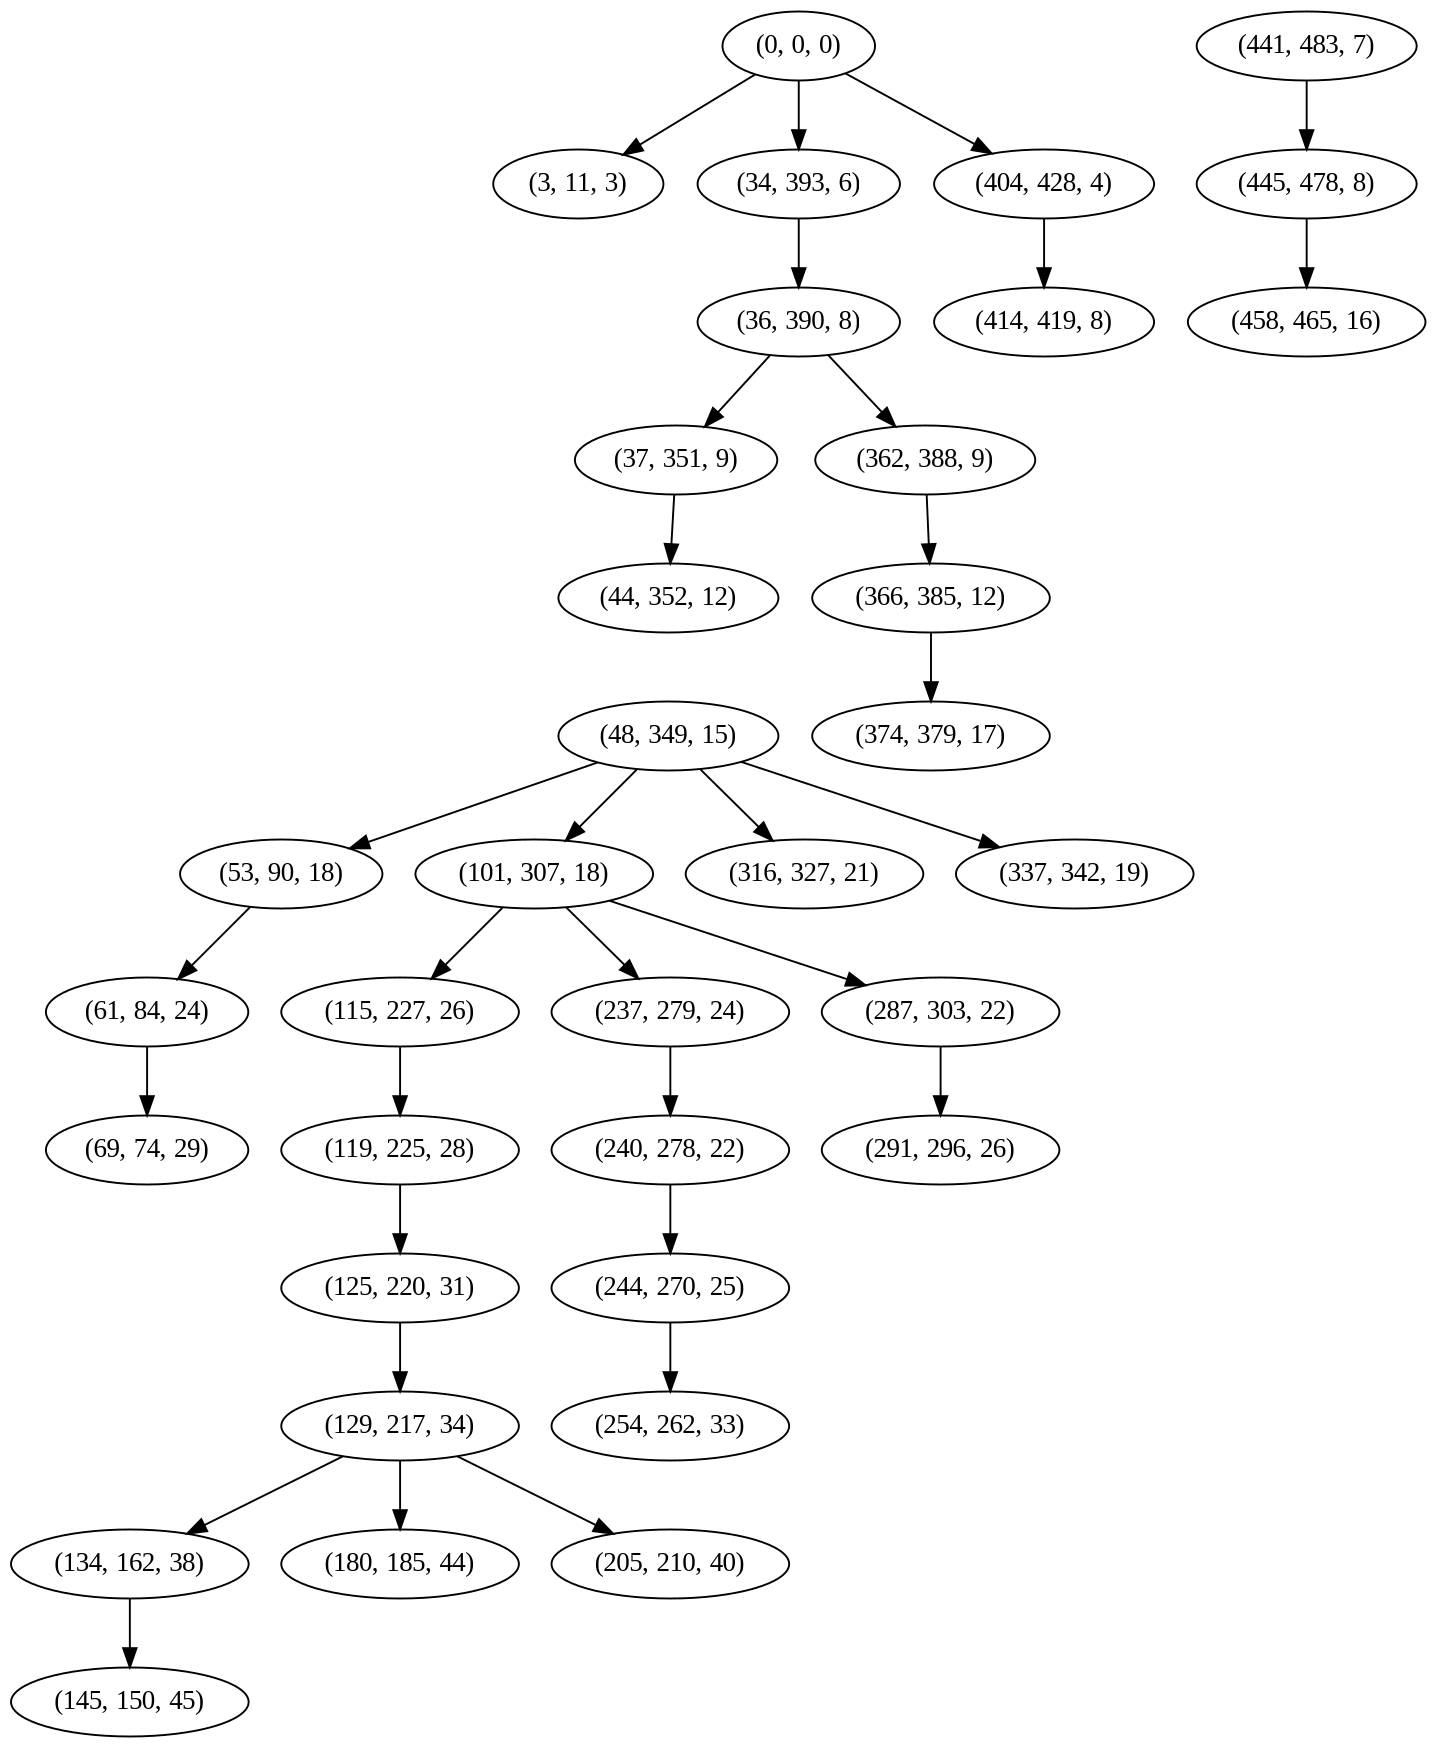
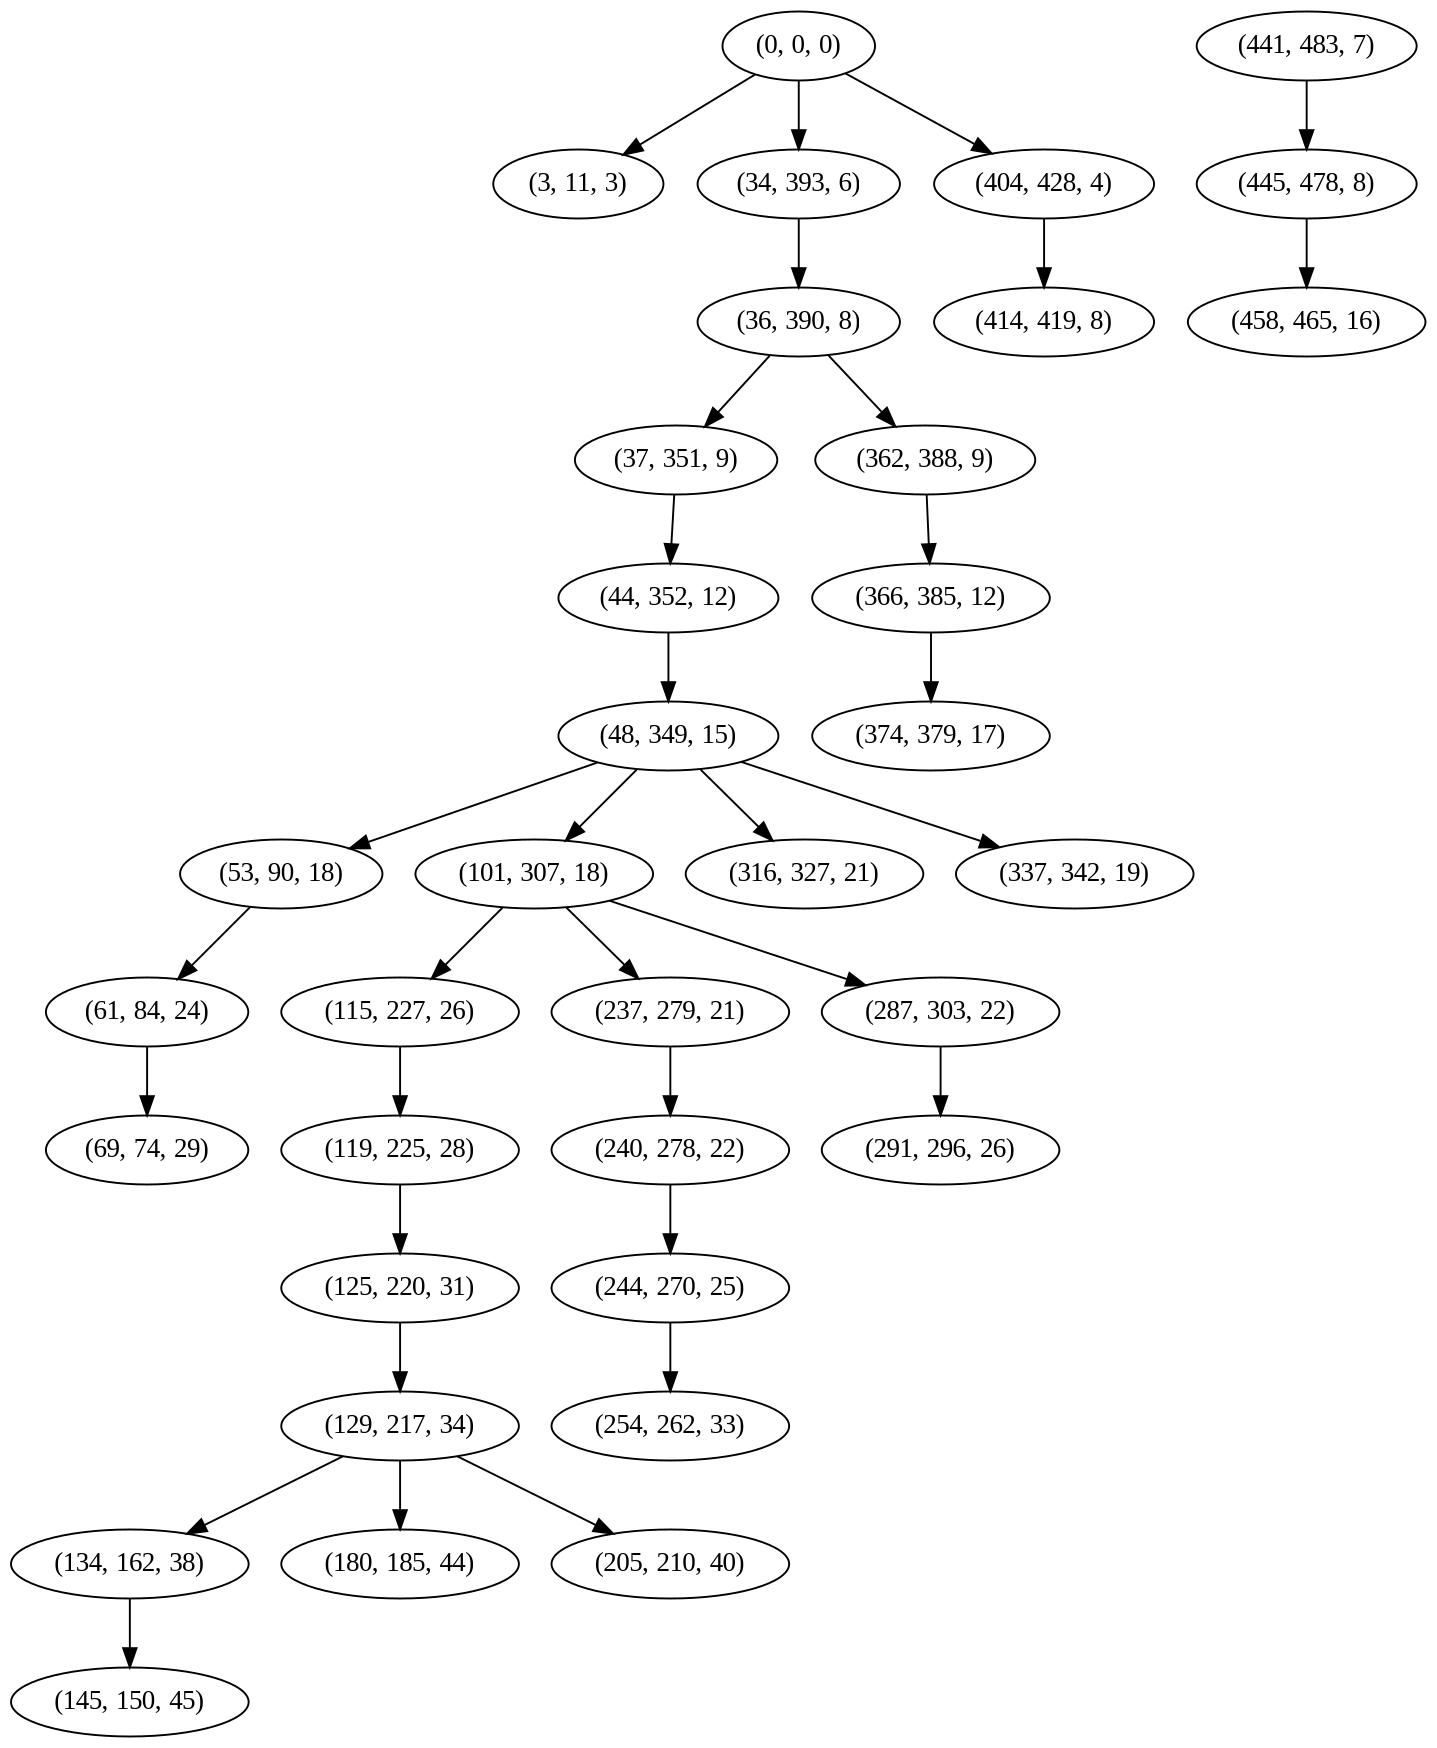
none -> (668, 658)
(670, 1012) -> (670, 1012)
